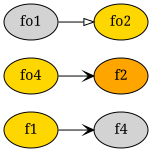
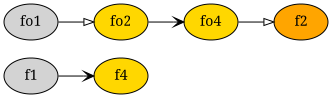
none -> (161, 22)
(71, 76) -> (251, 22)
(31, 130) -> (31, 76)
(121, 130) -> (121, 76)
